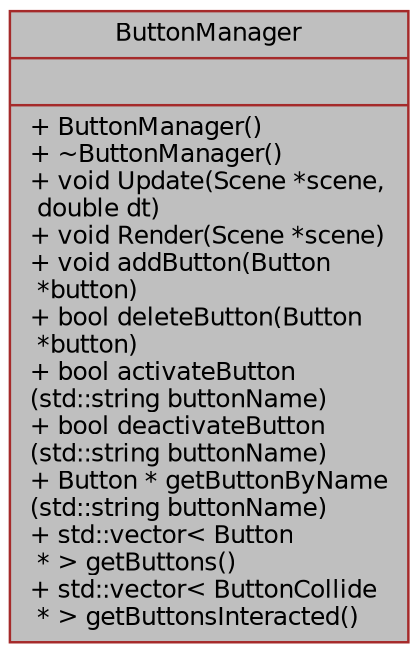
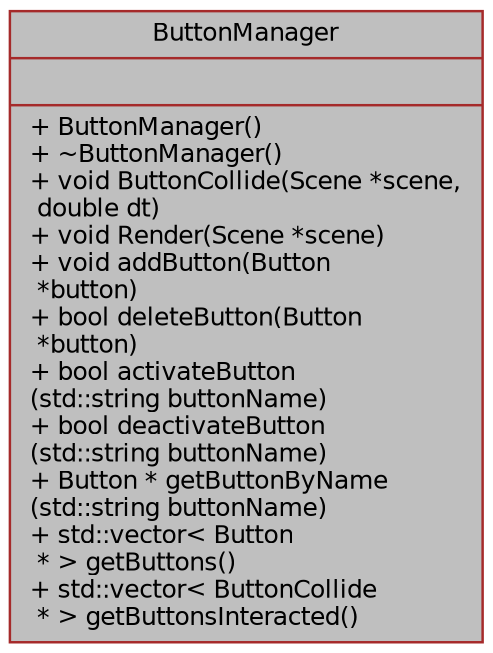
(208, 182) -> (246, 182)
